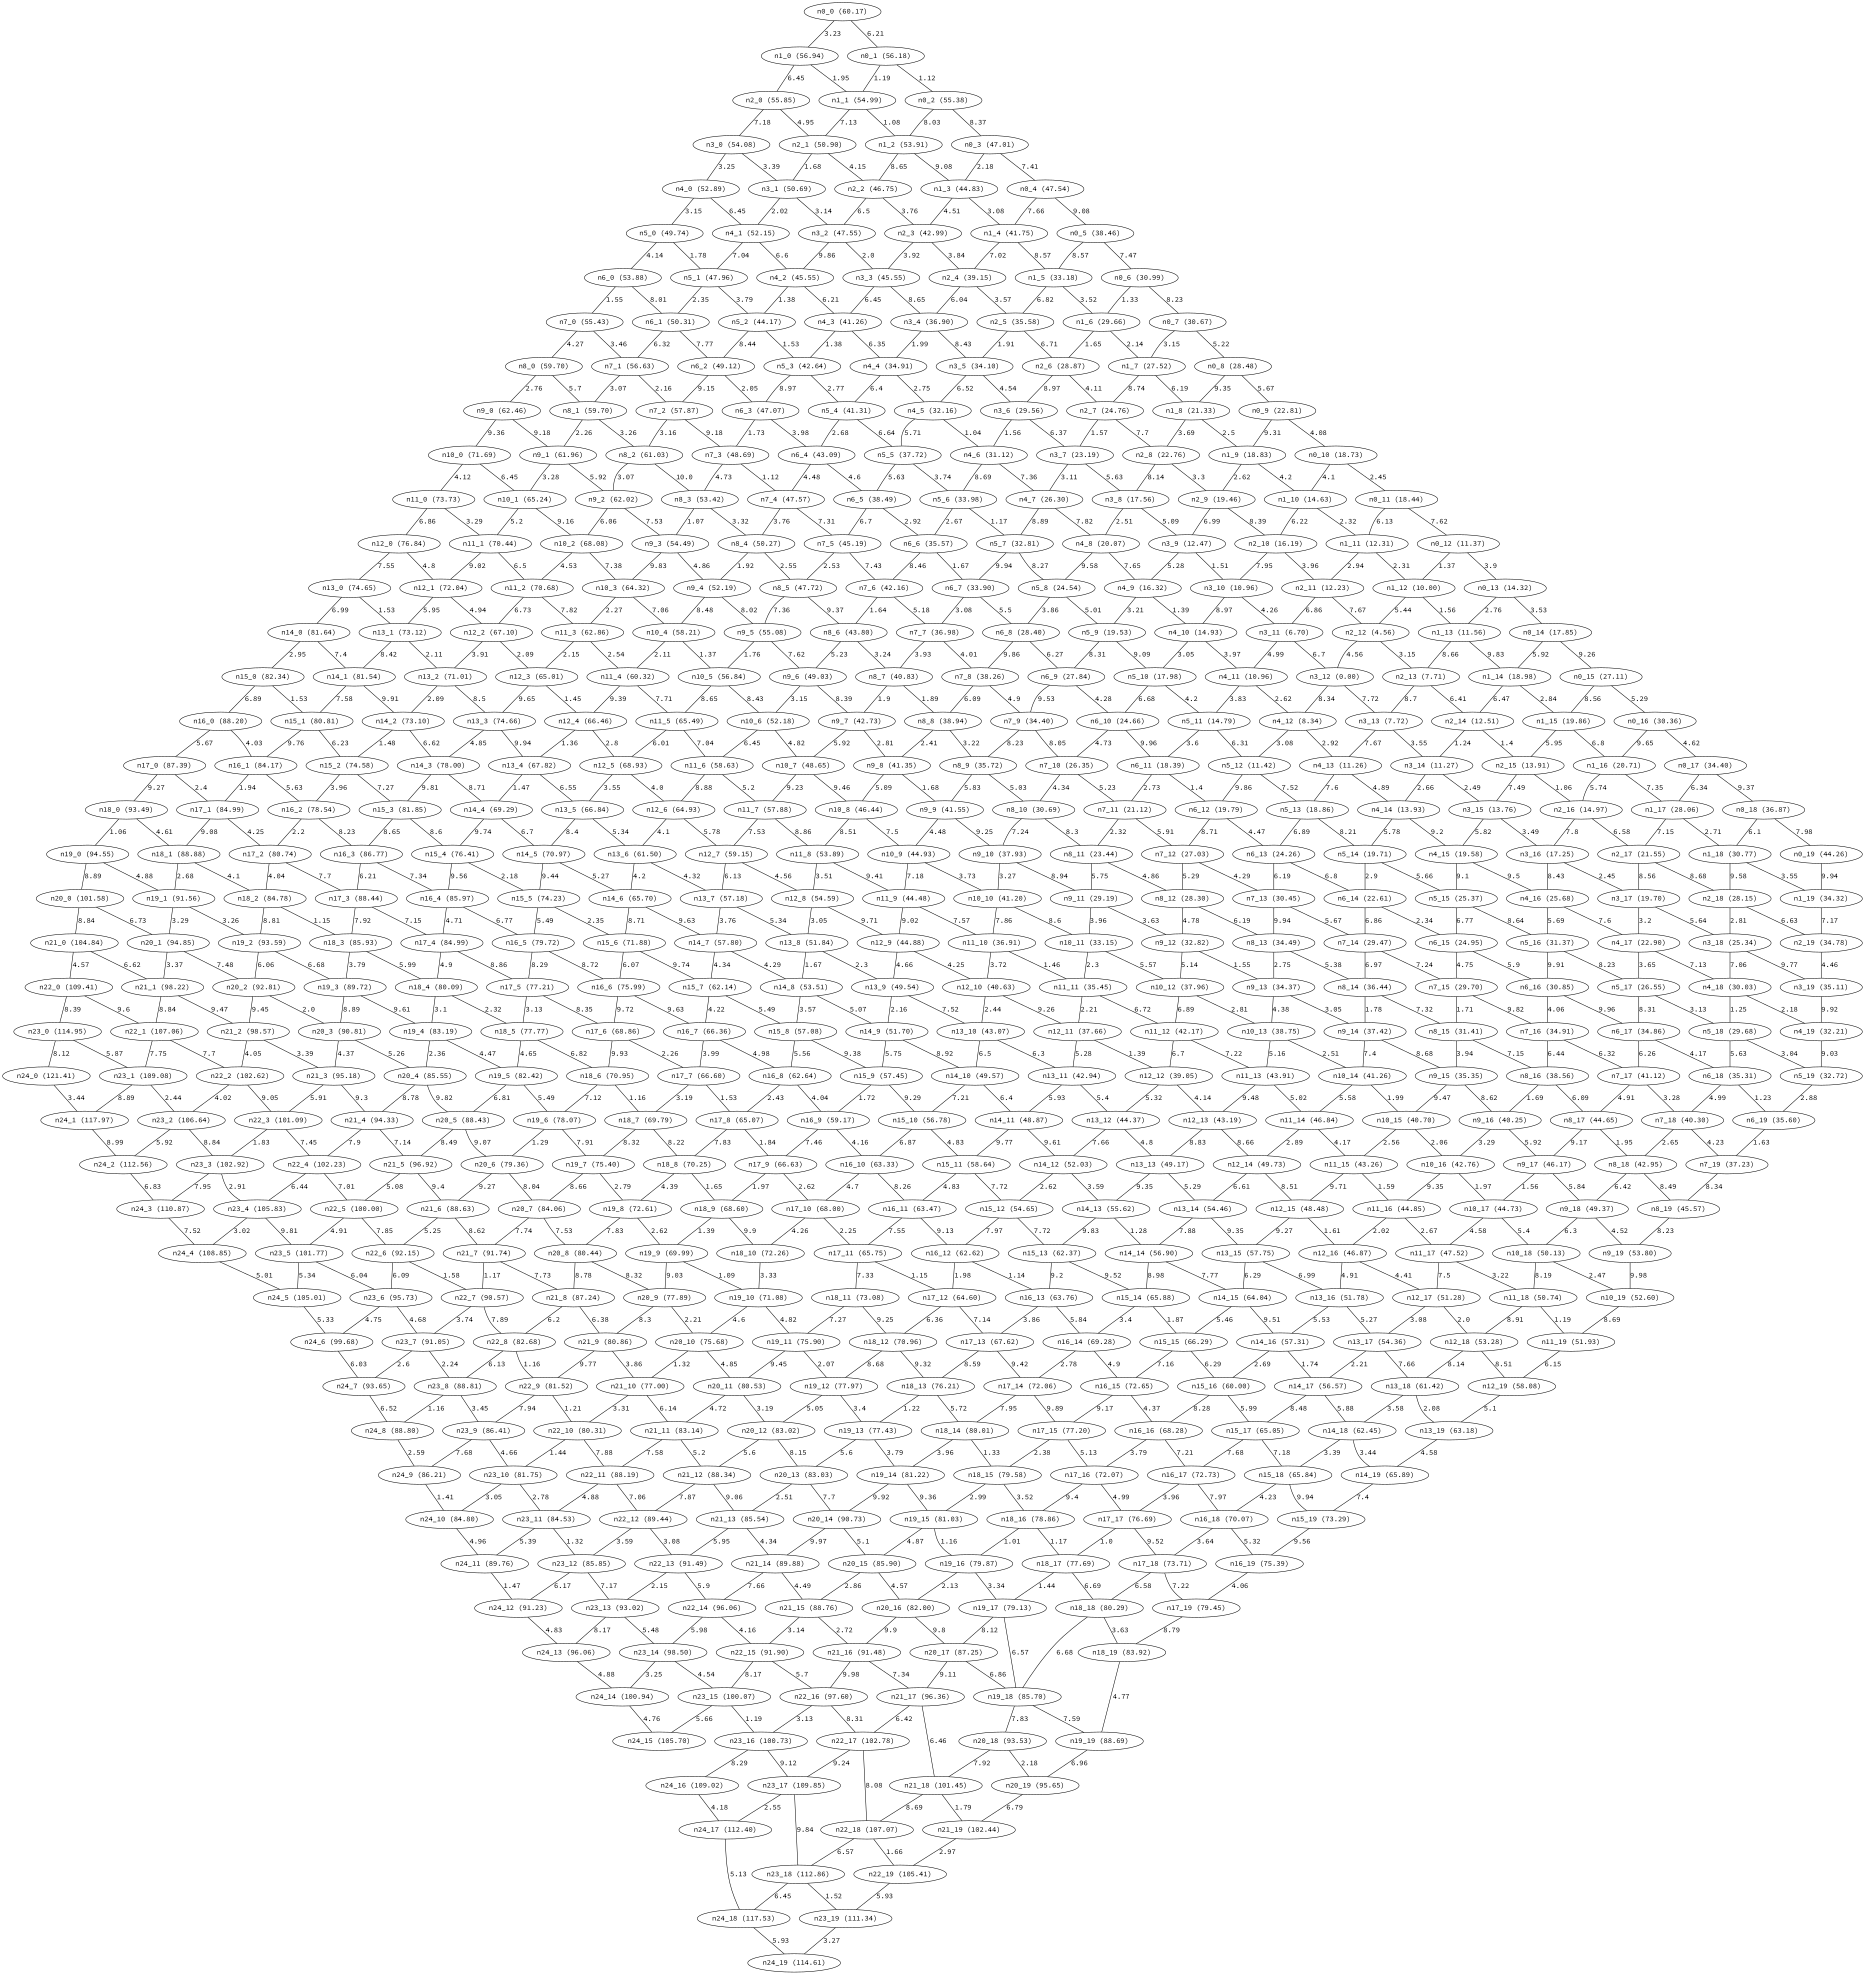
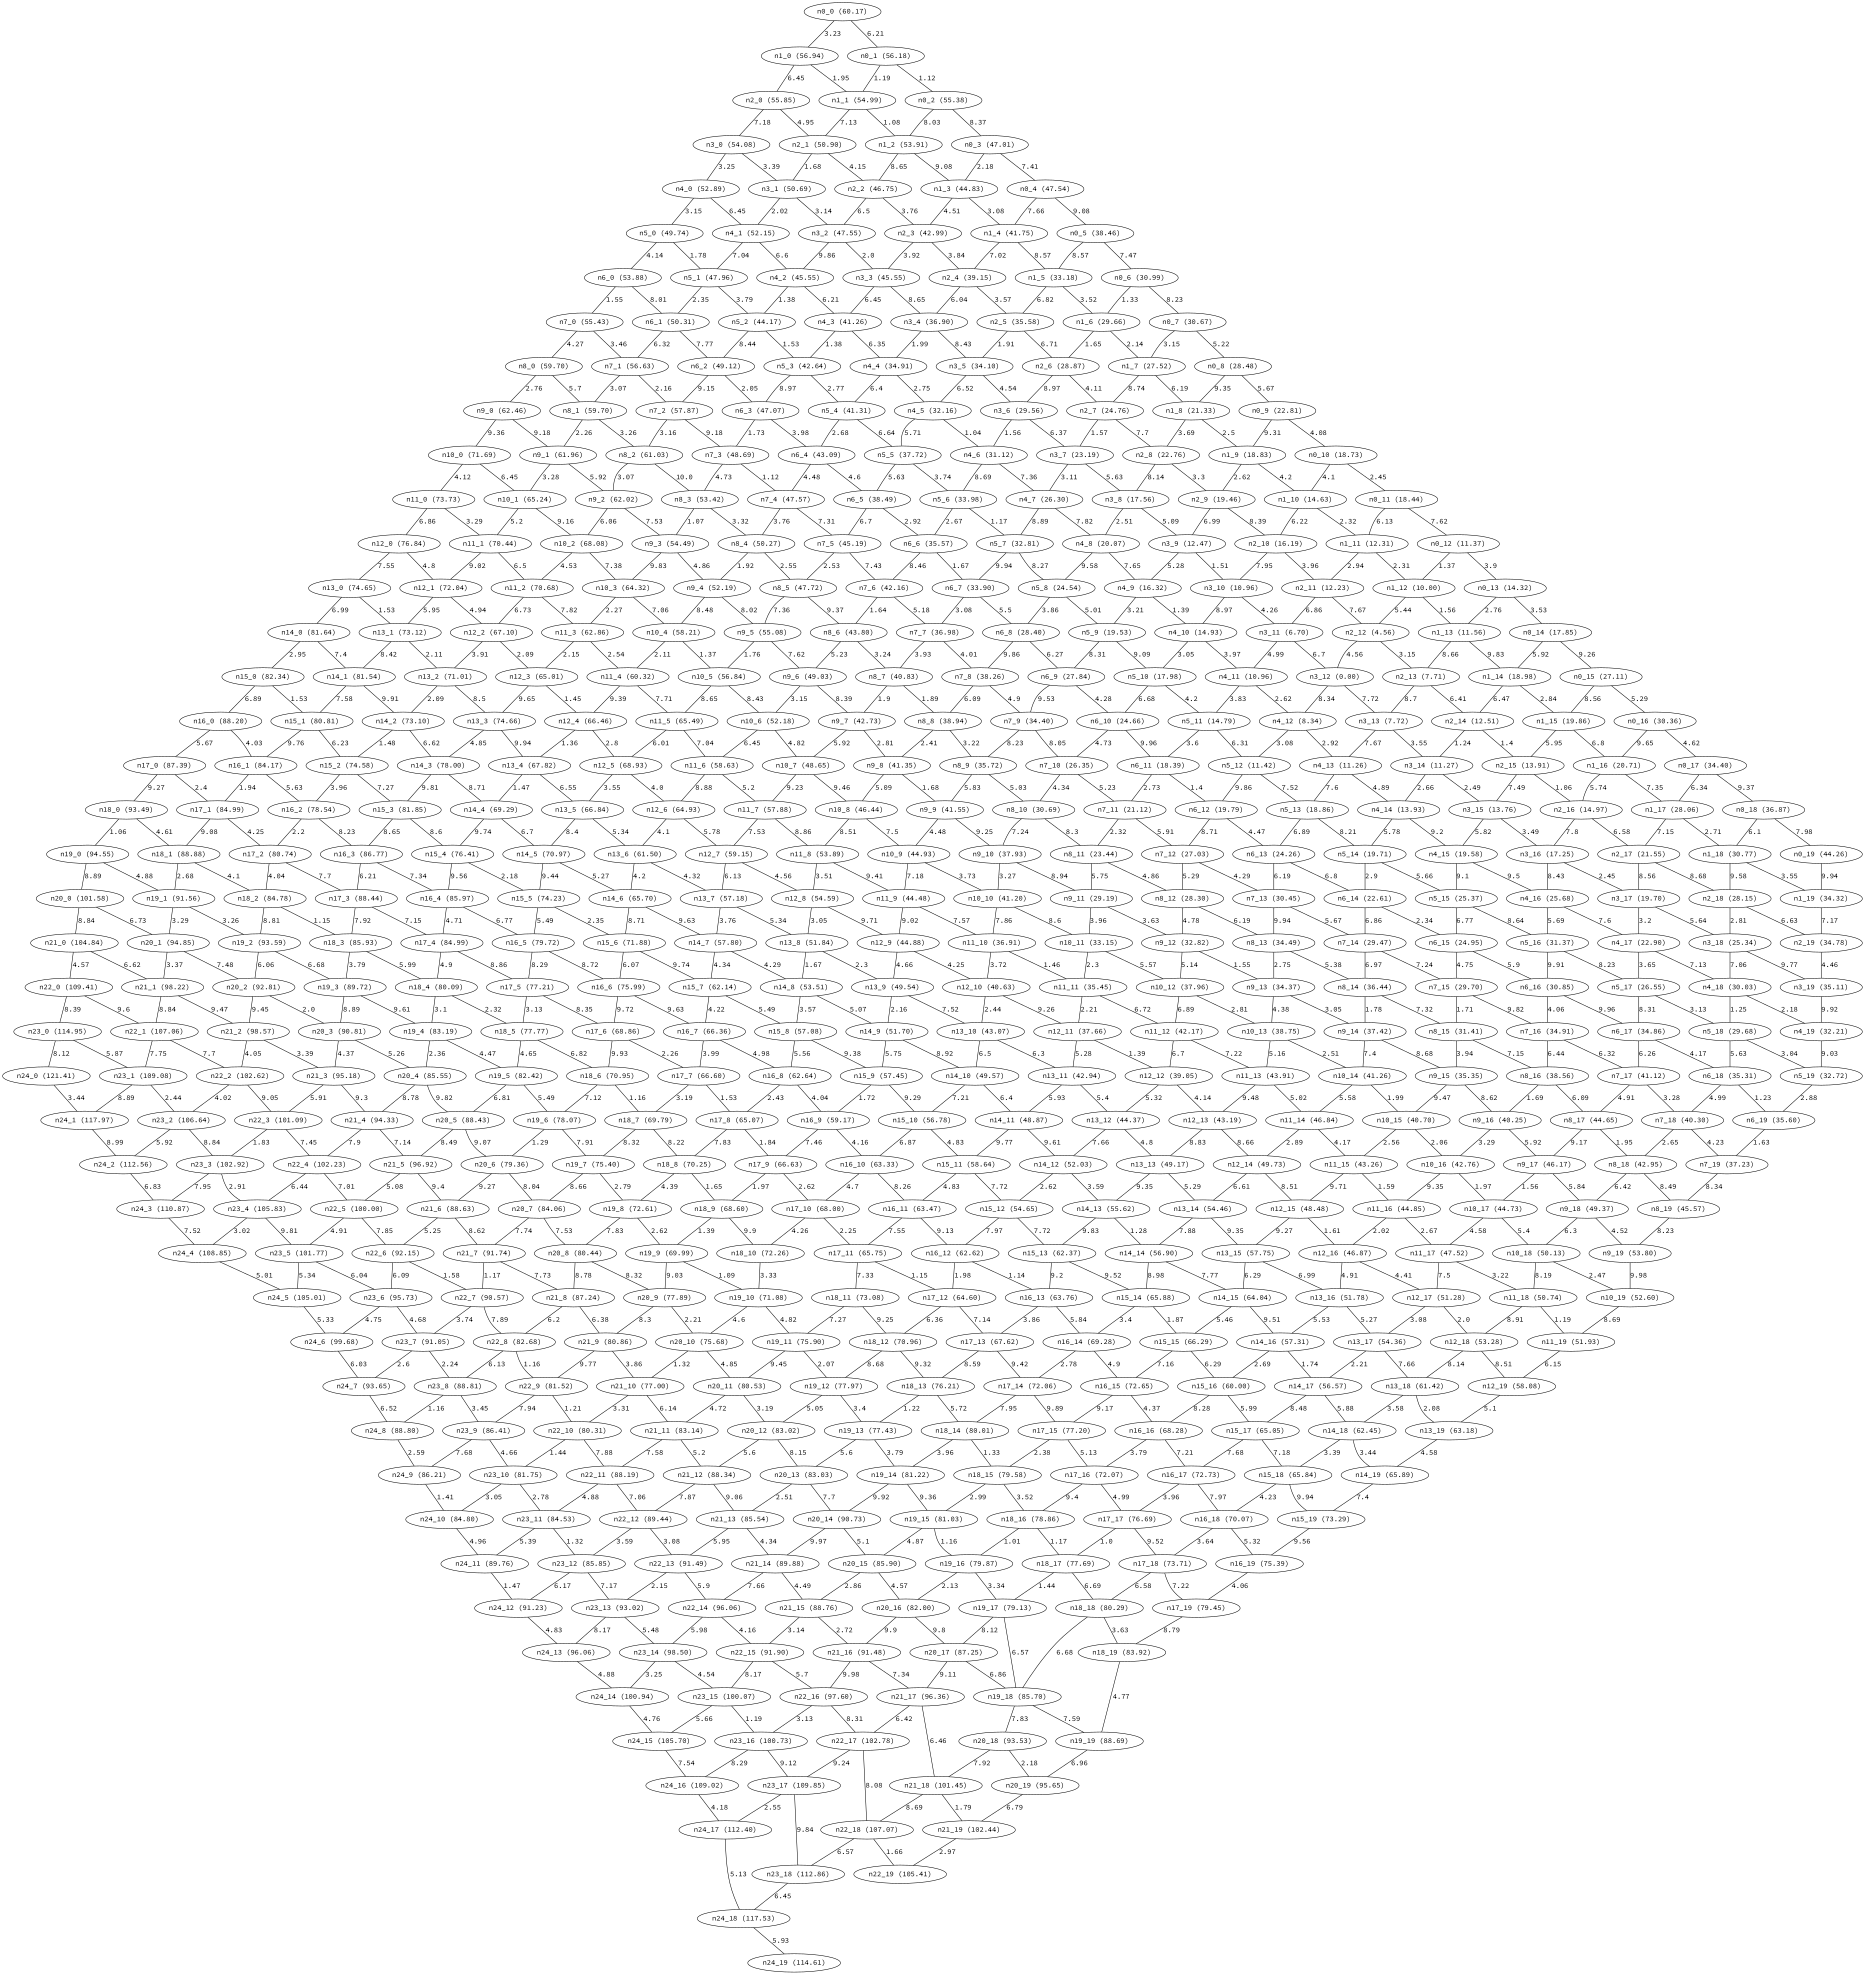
none -> (676, 1763)
(846, 1919) -> none
